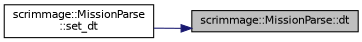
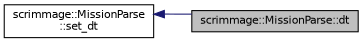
(167, 28) -> (178, 14)
